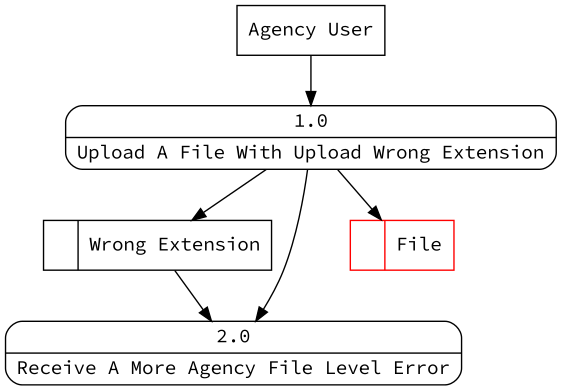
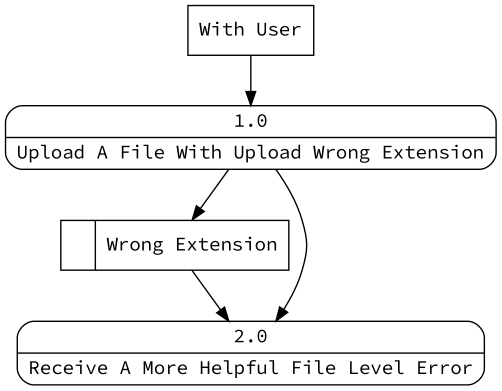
(311, 30) -> (251, 30)
(402, 245) -> none
(234, 368) -> (251, 368)
